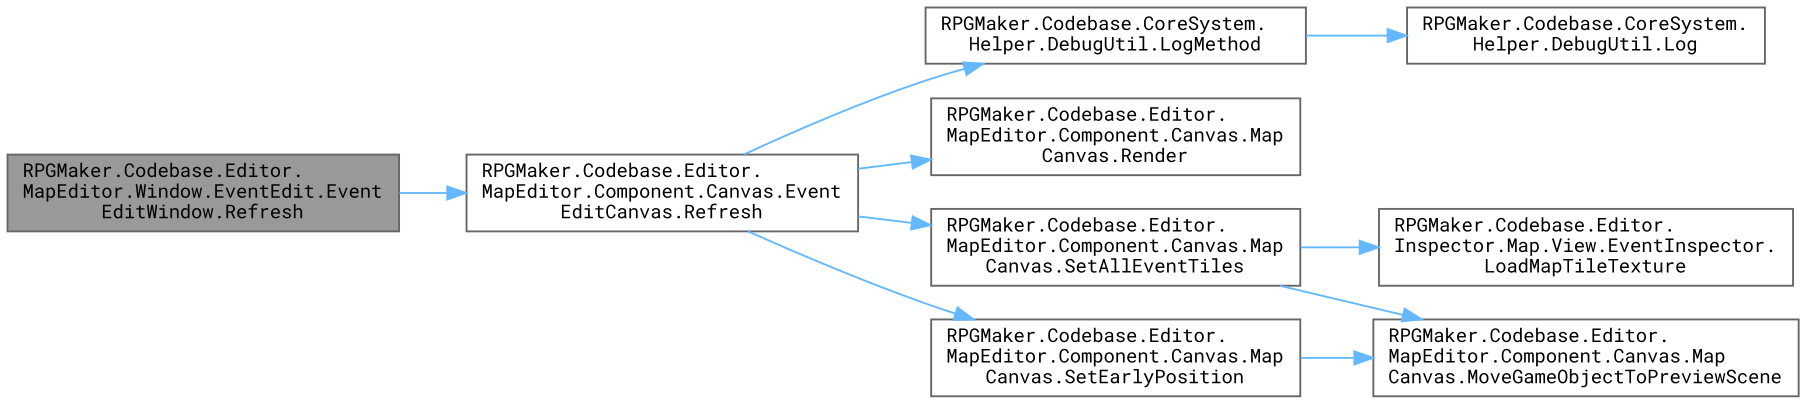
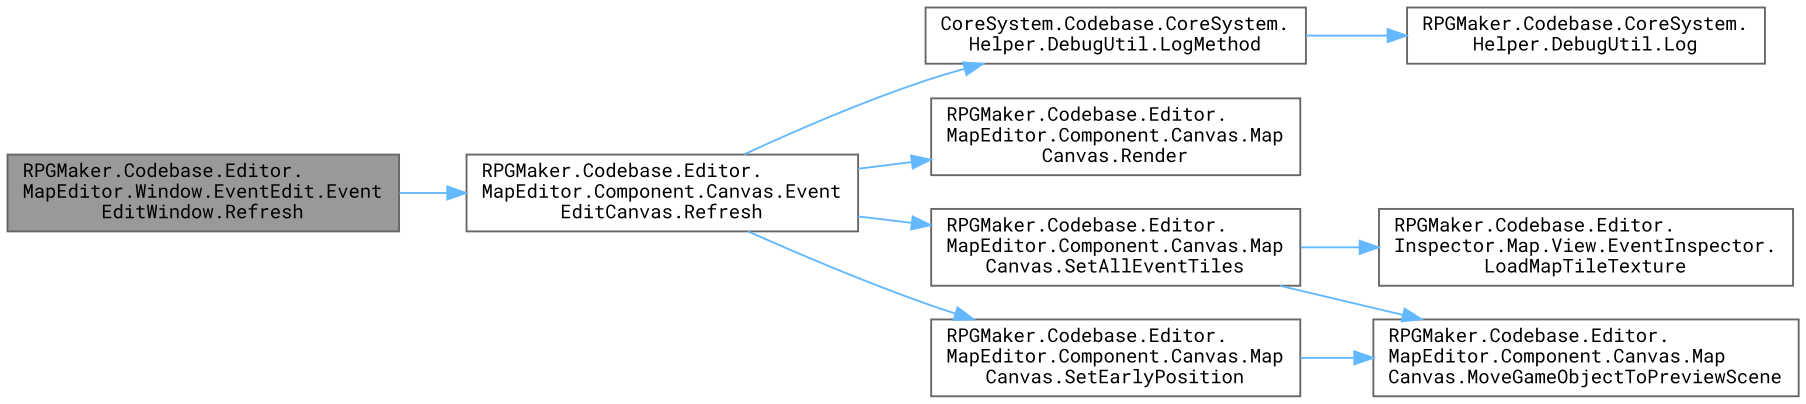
(1116, 36) -> (1116, 36)
